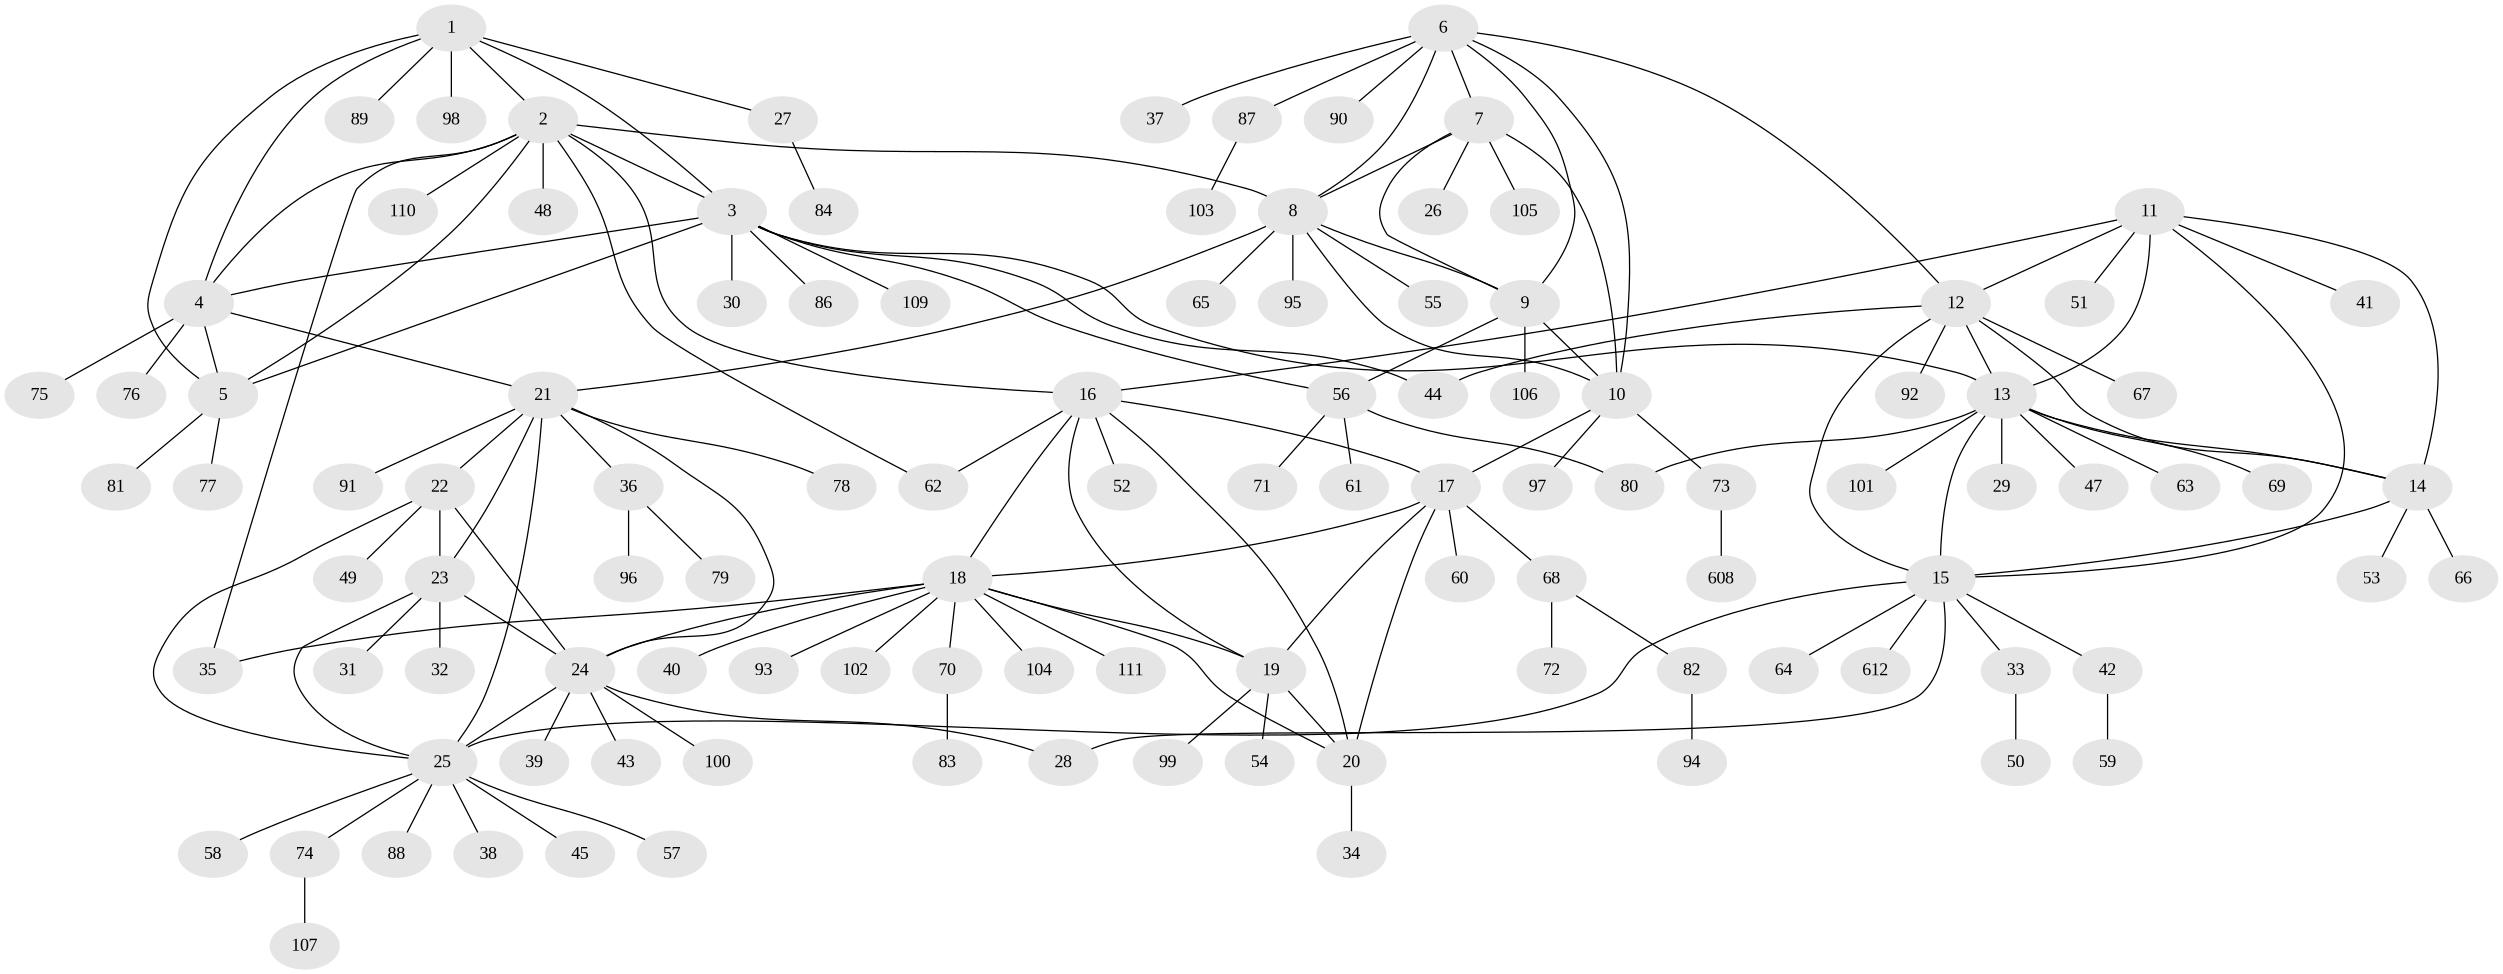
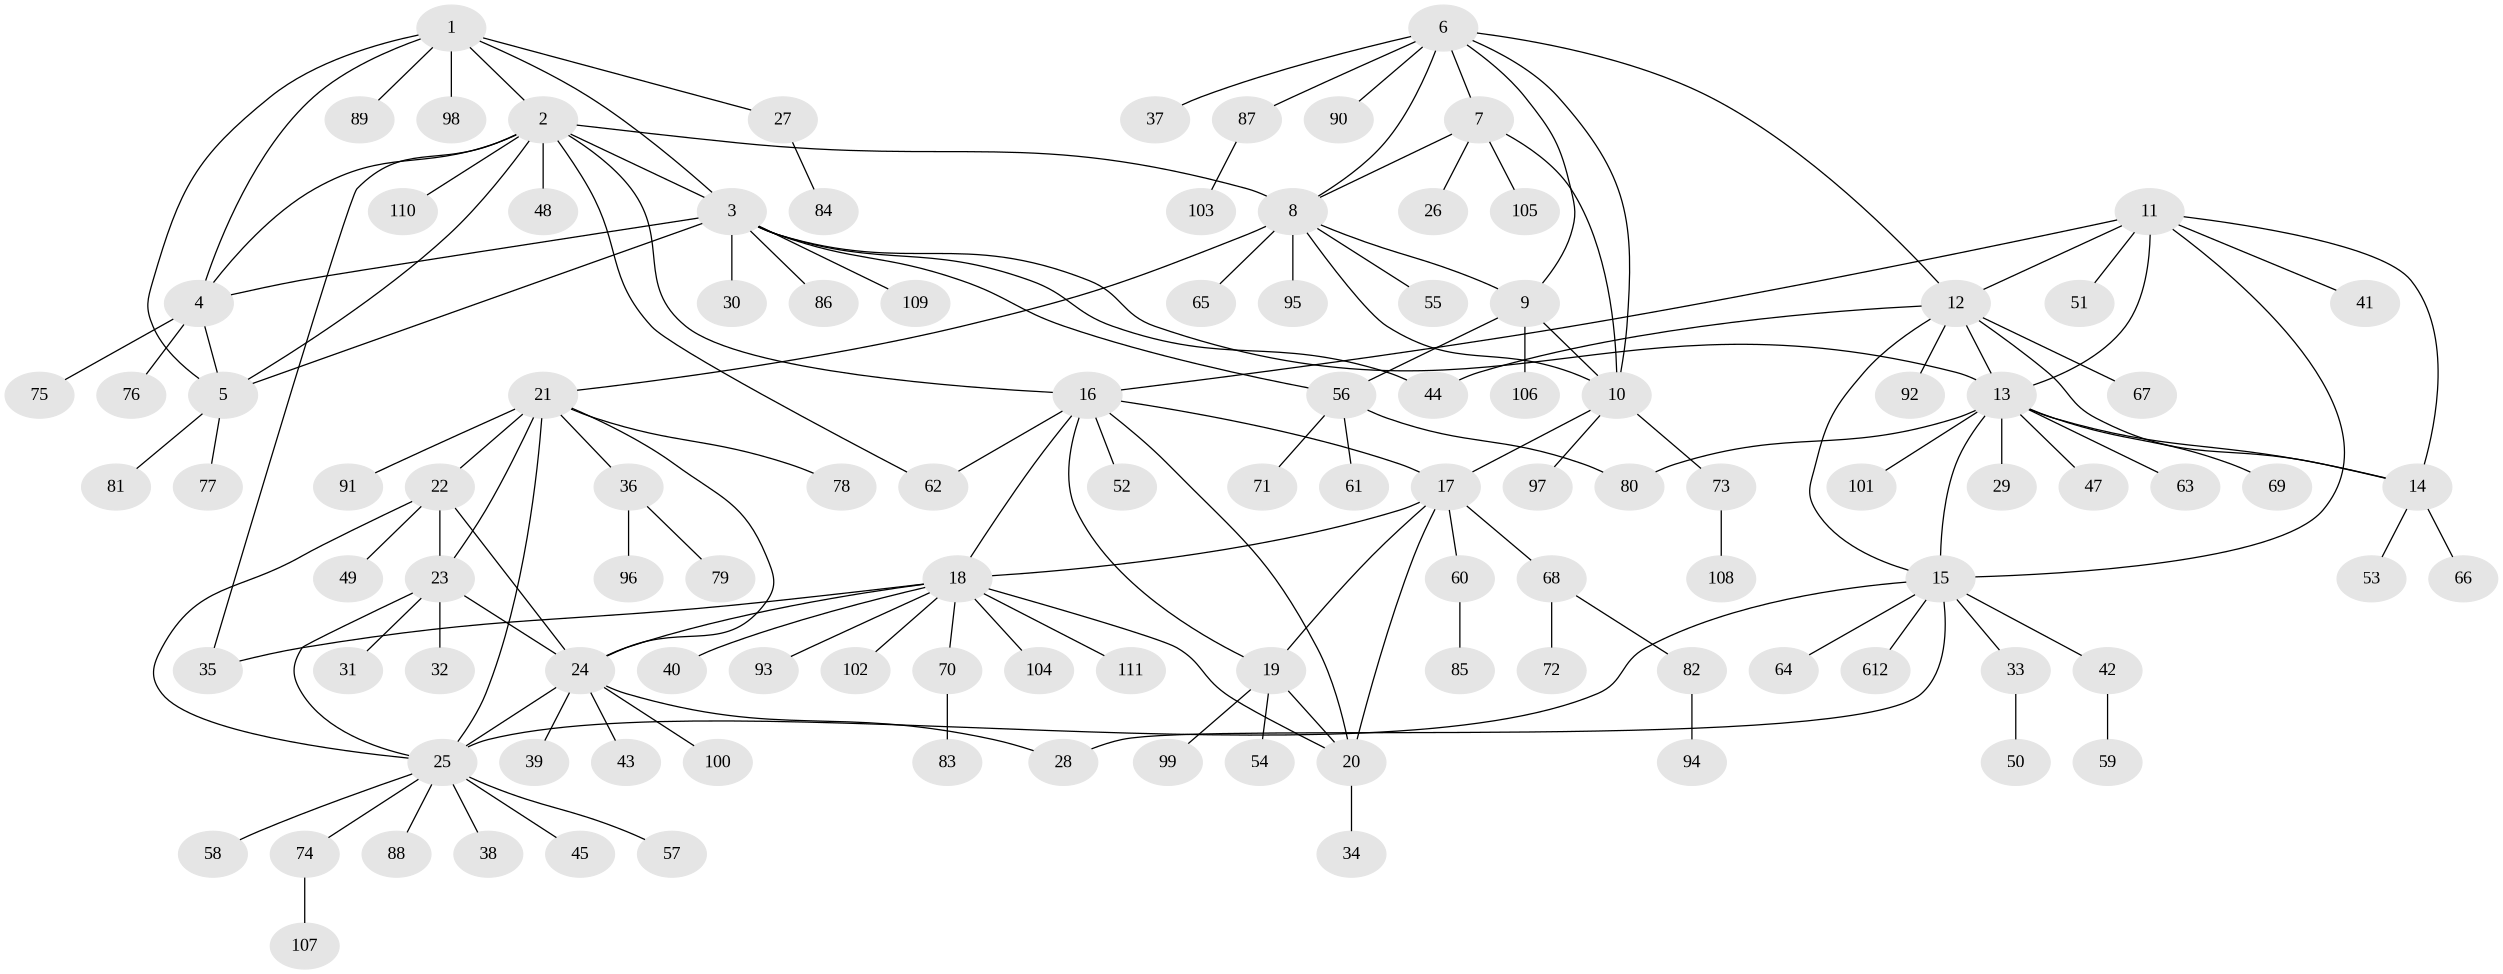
(1384, 230) -> none
(378, 351) -> none
(2184, 549) -> none
(1721, 579) -> (1721, 579)
(1142, 626) -> none
none -> (1460, 671)
